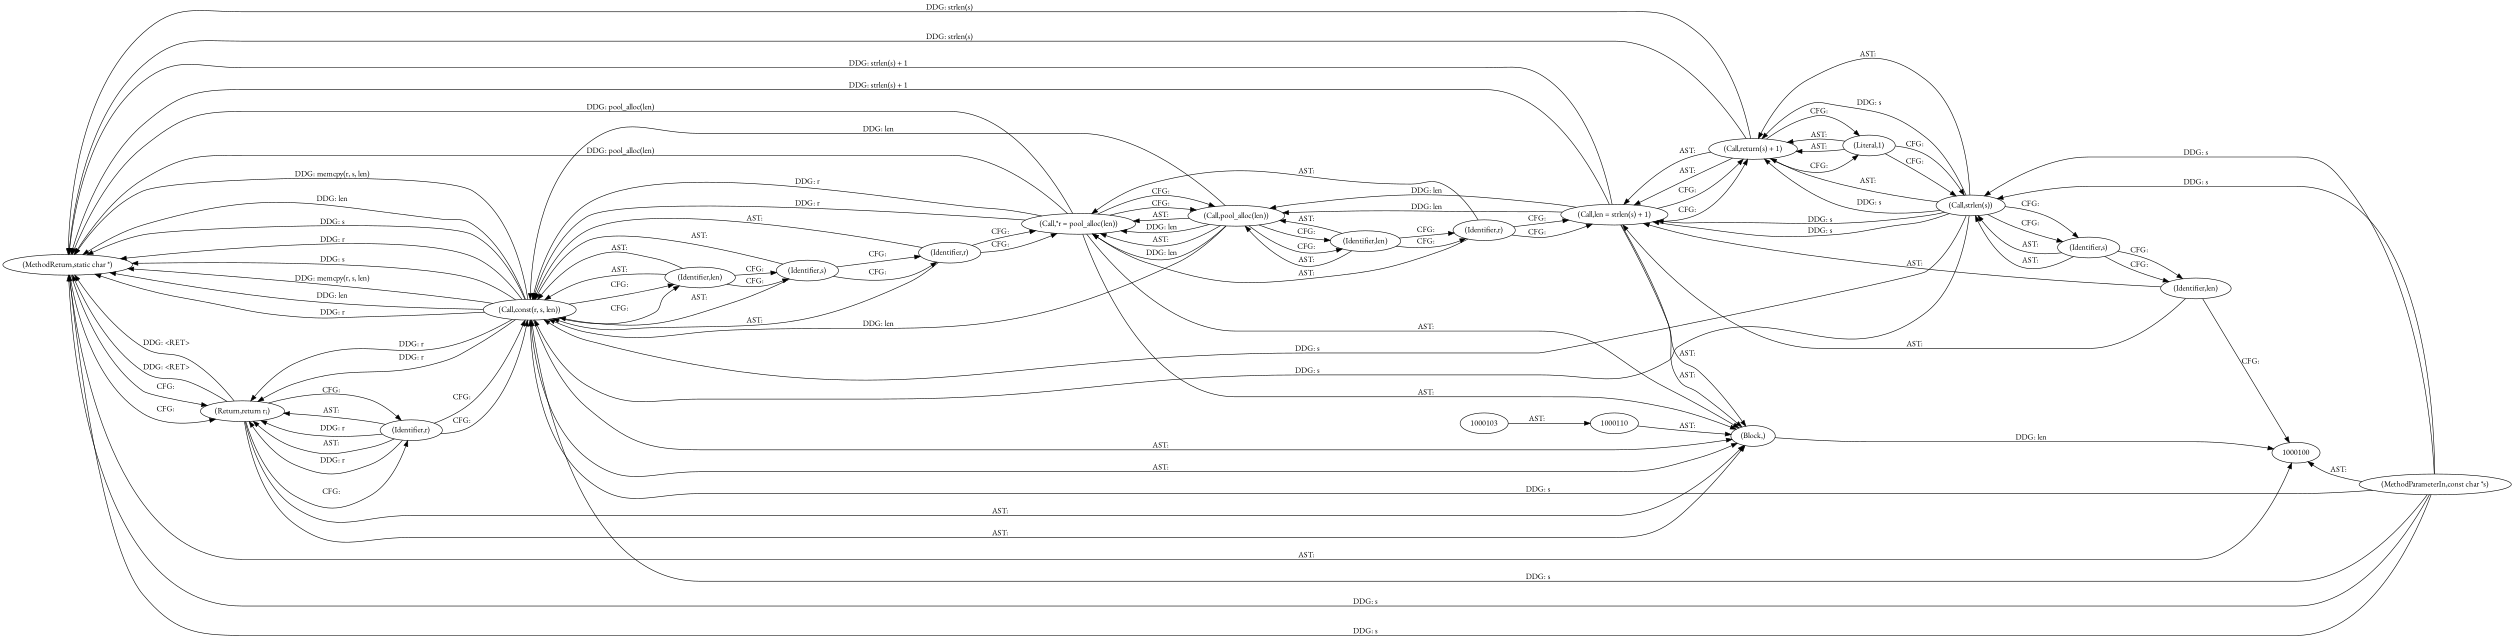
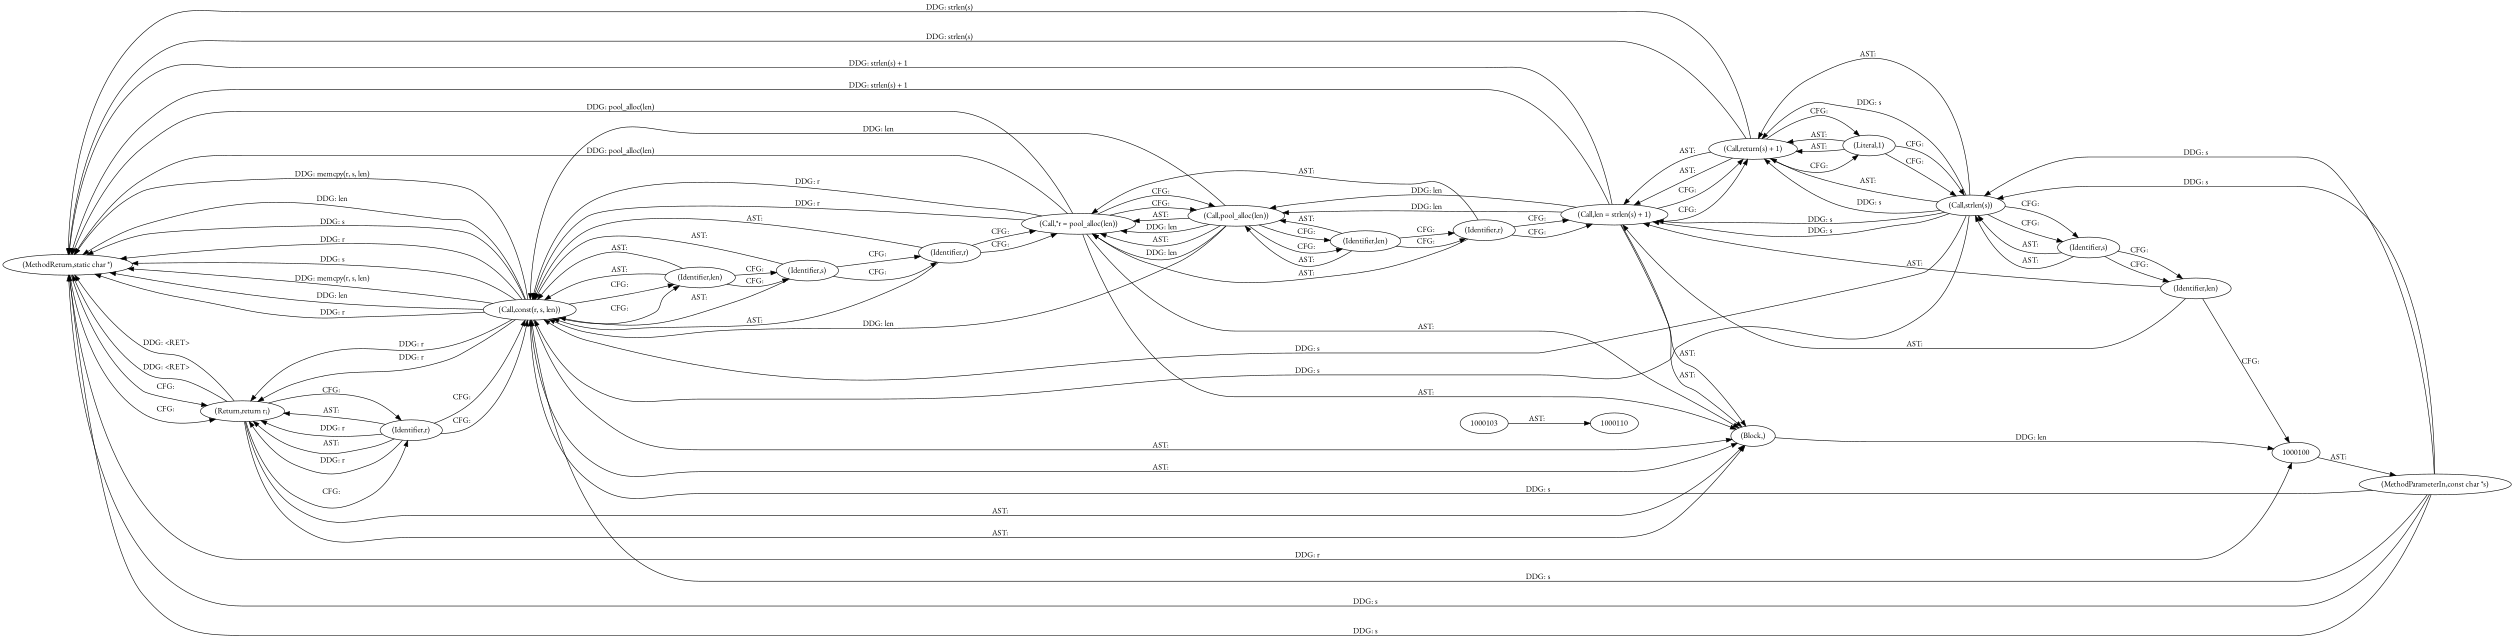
(1681, 431) -> none
(2336, 476) -> (2354, 466)
(1307, 555) -> (1307, 555)
